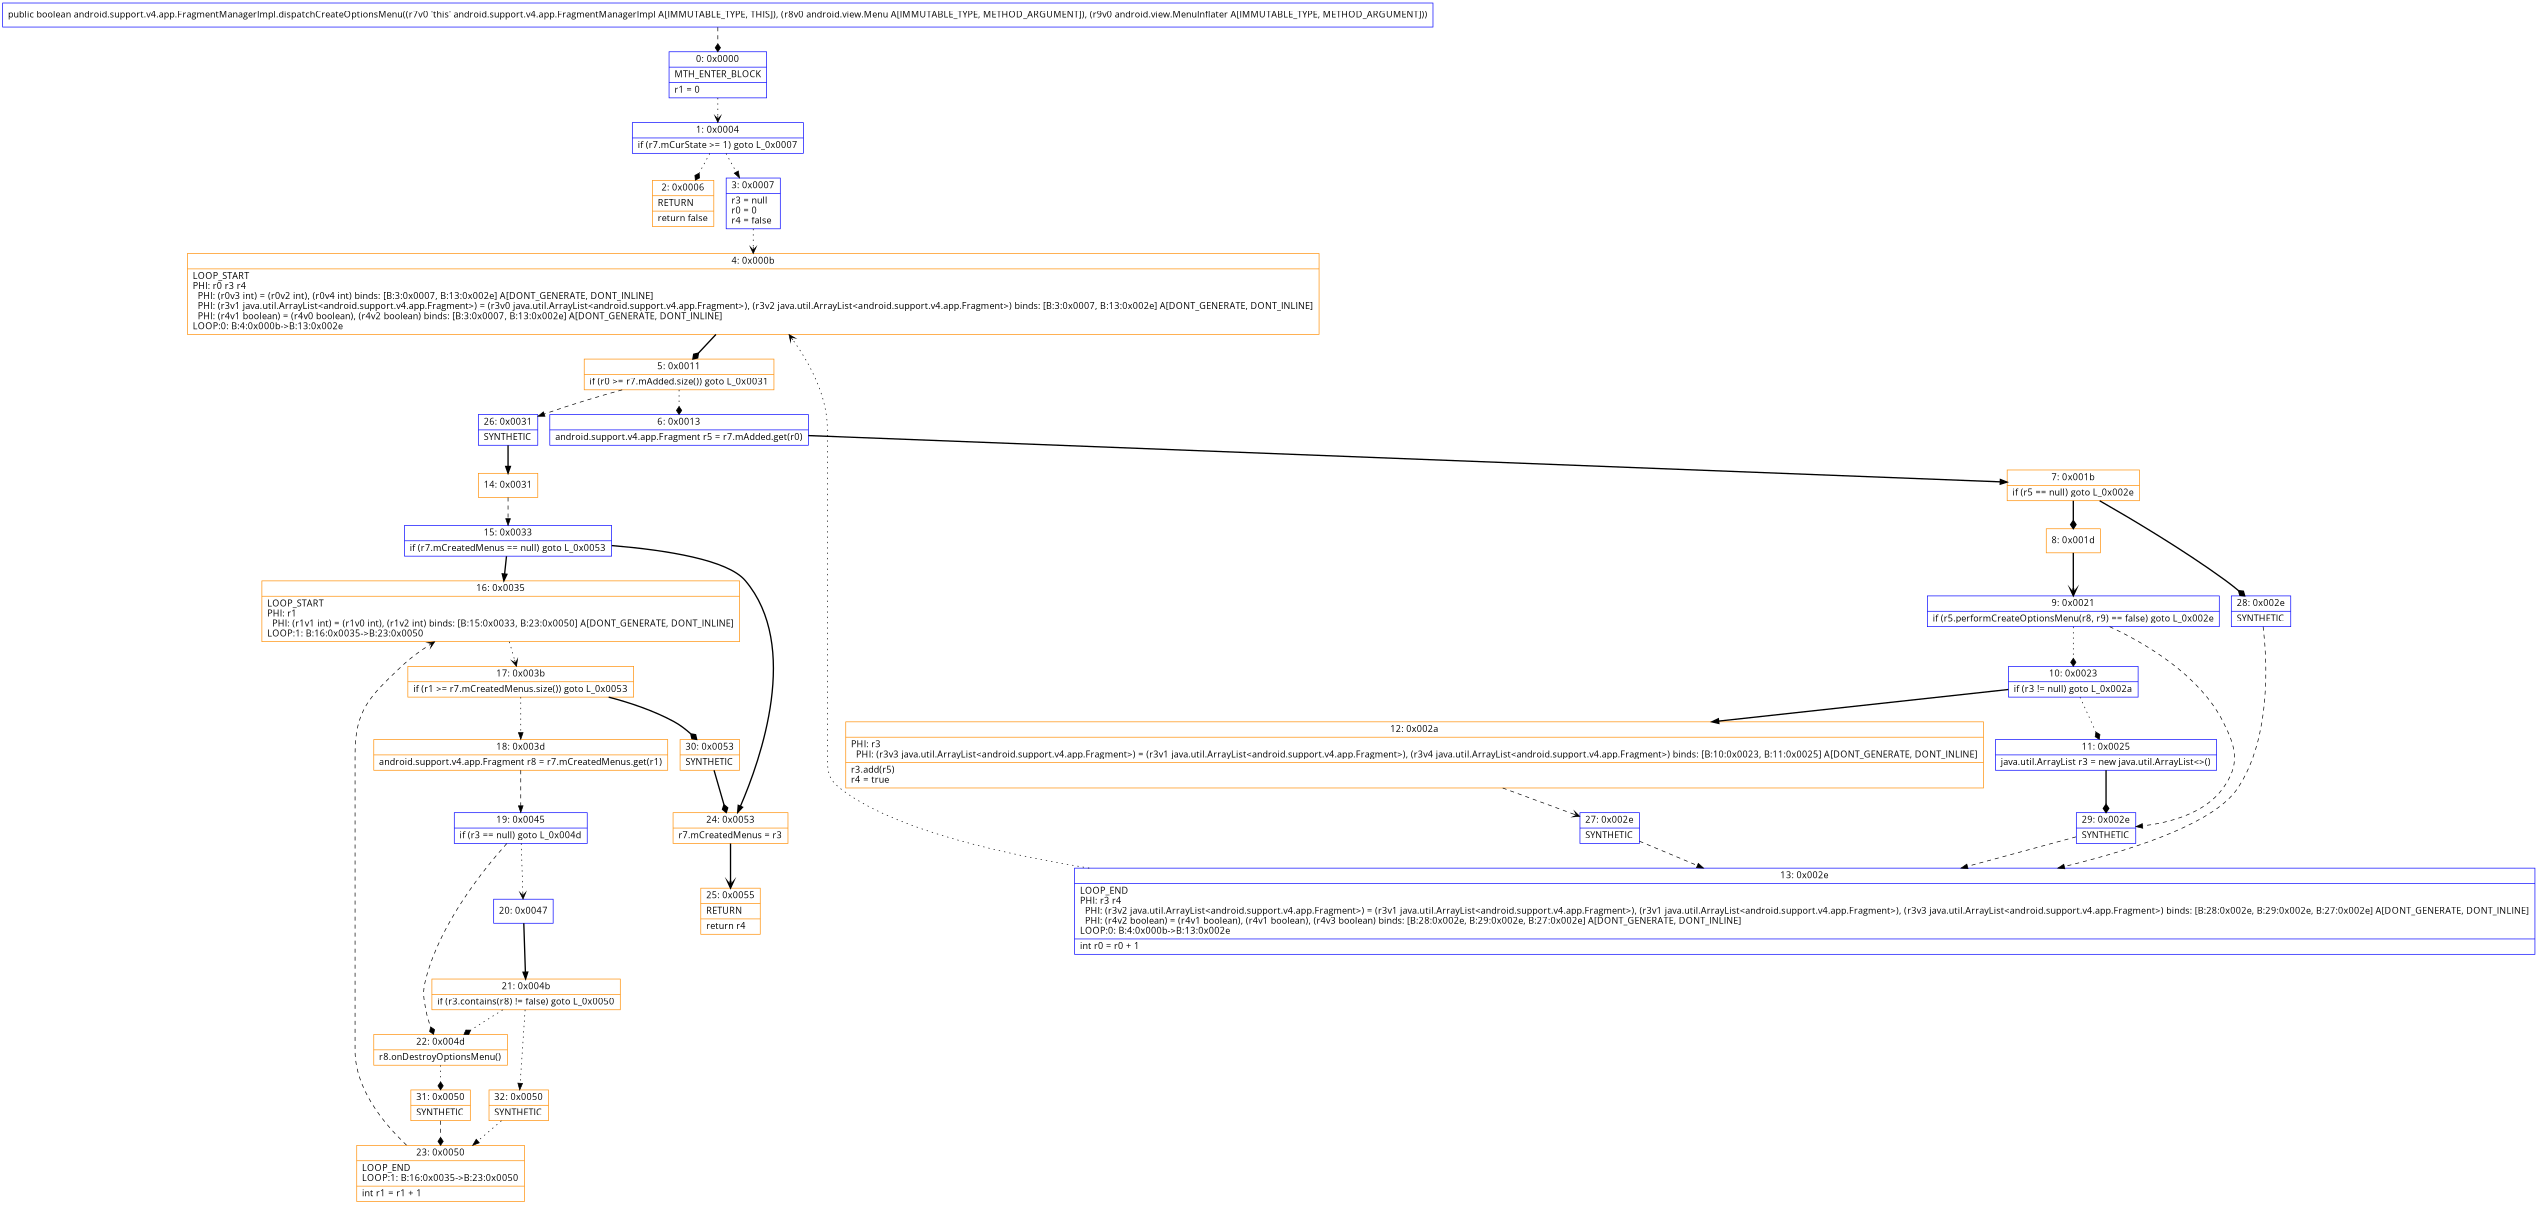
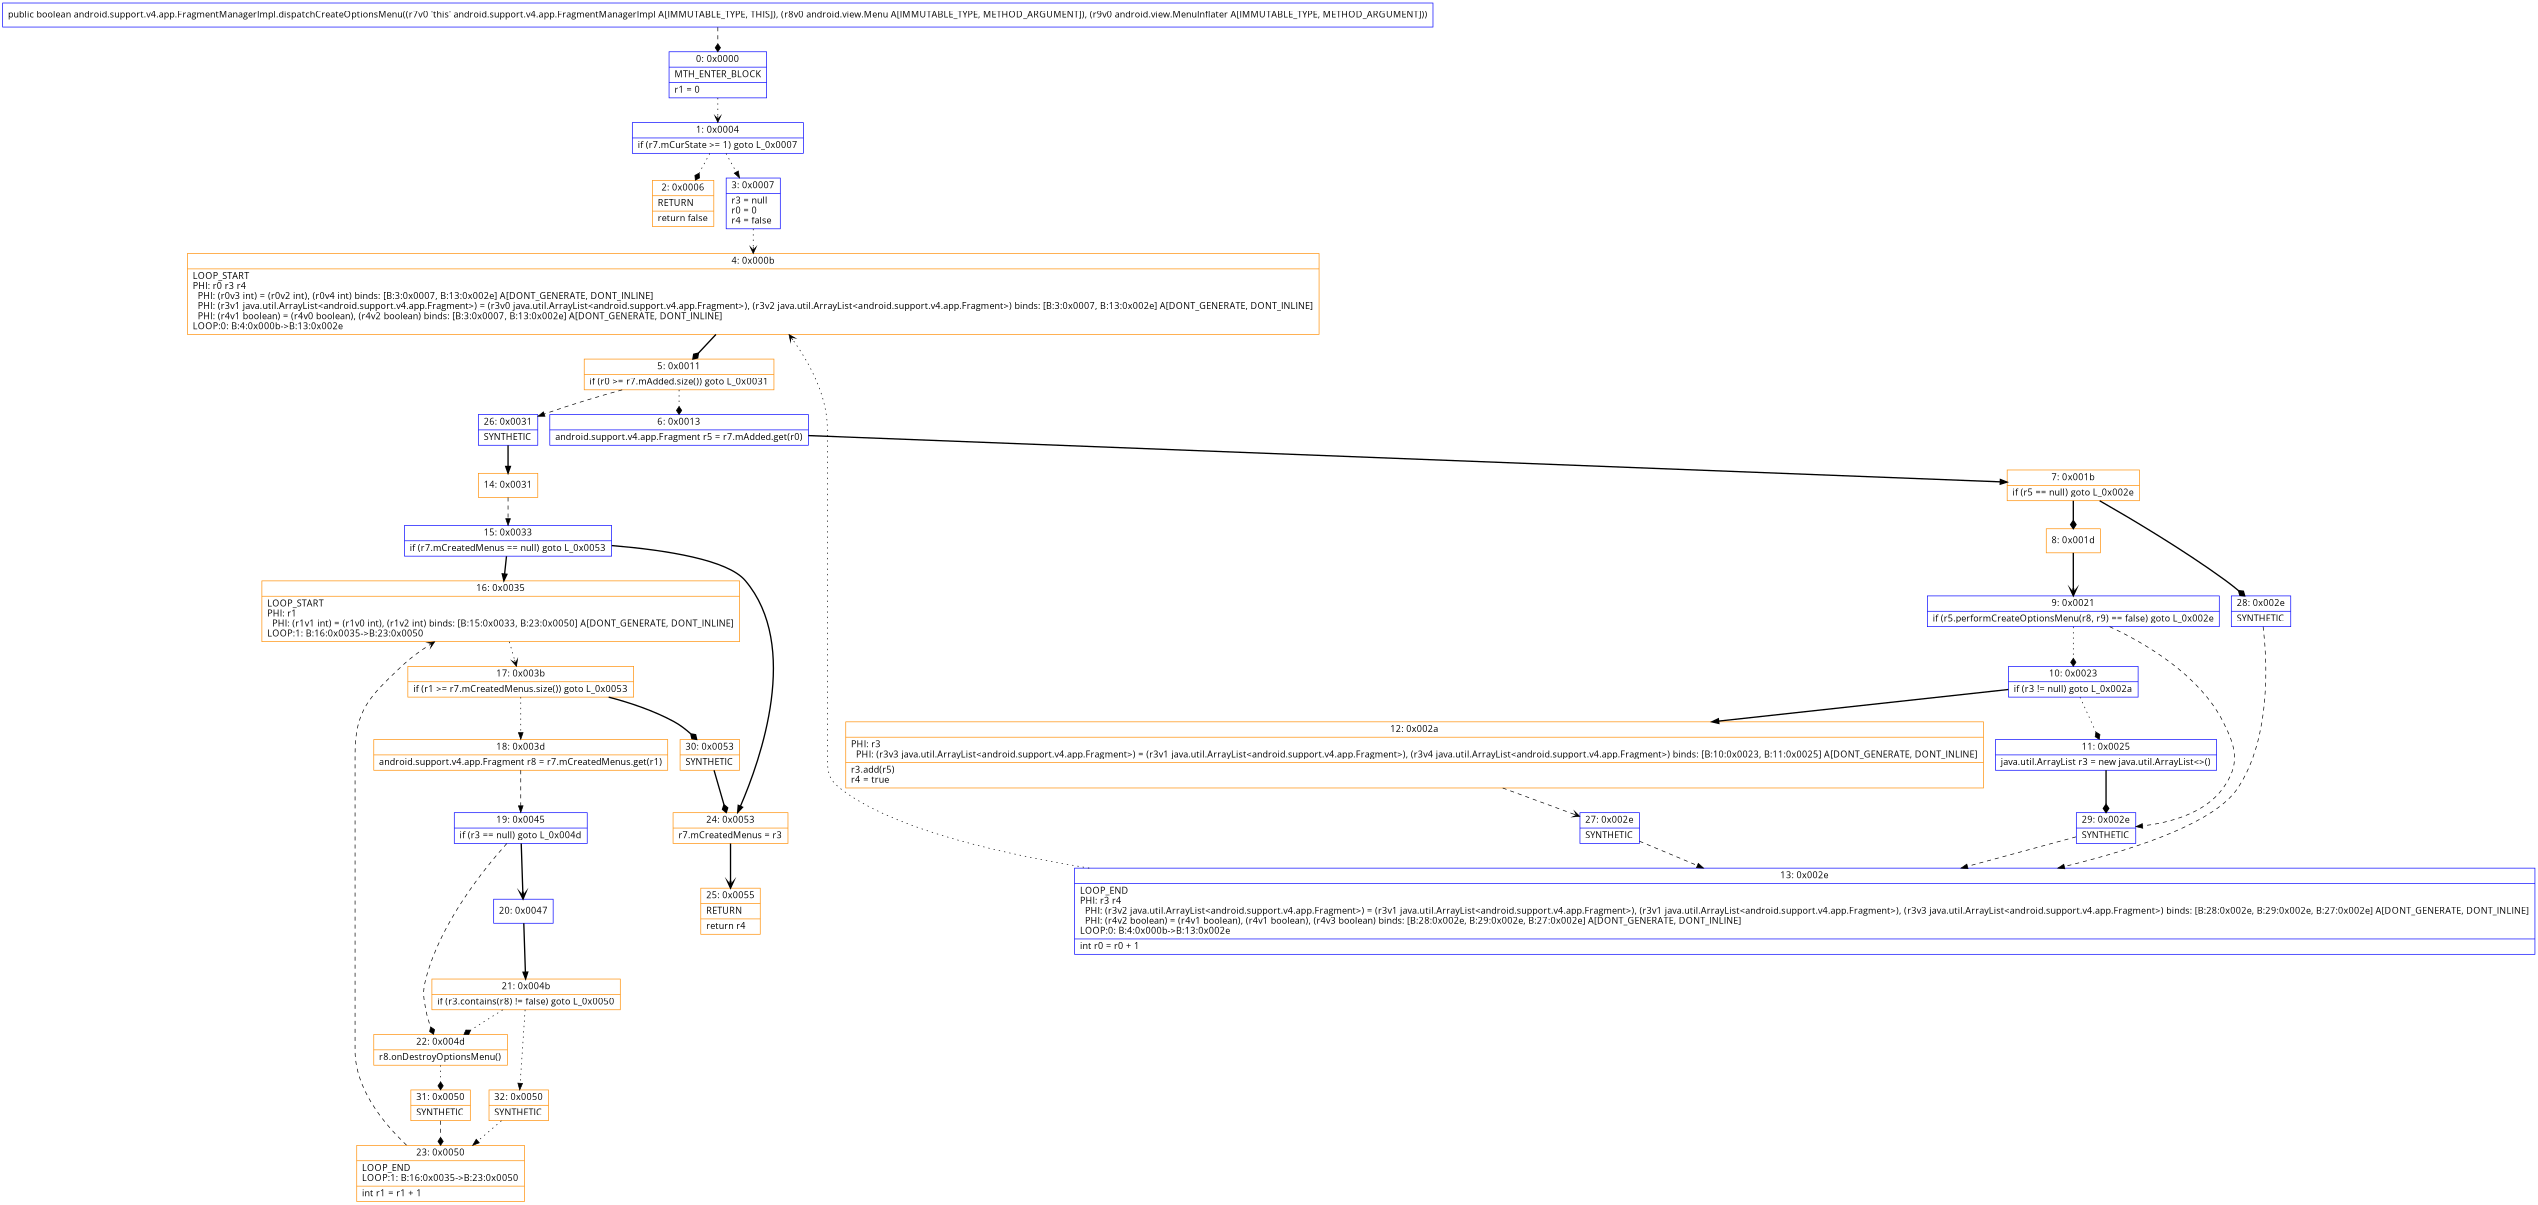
(522, 868) -> (522, 868)
